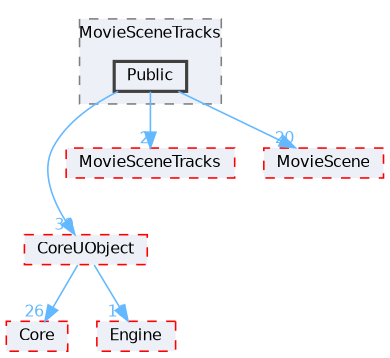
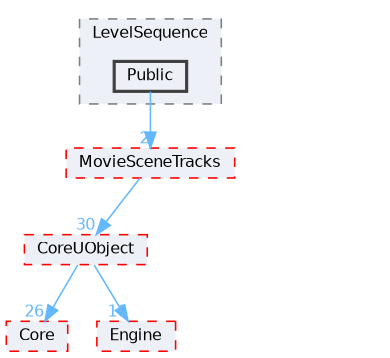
(150, 34) -> (150, 34)
(55, 144) -> (123, 200)
(324, 163) -> none
